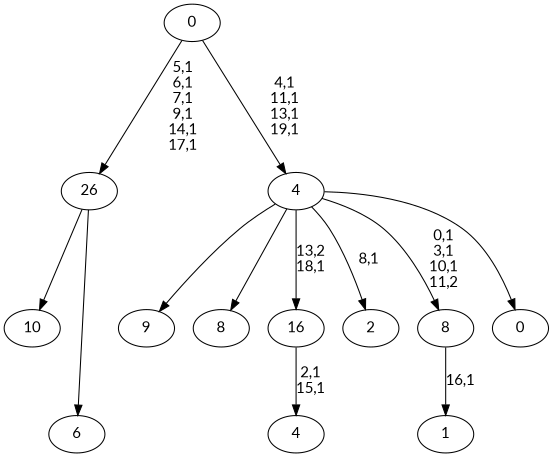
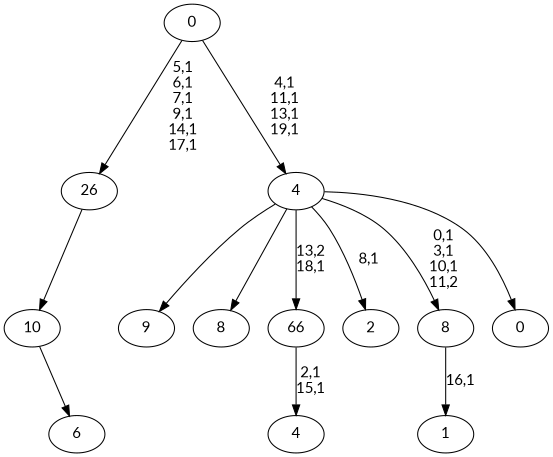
(83, 307) -> (52, 376)
(296, 328) -> (296, 328)
